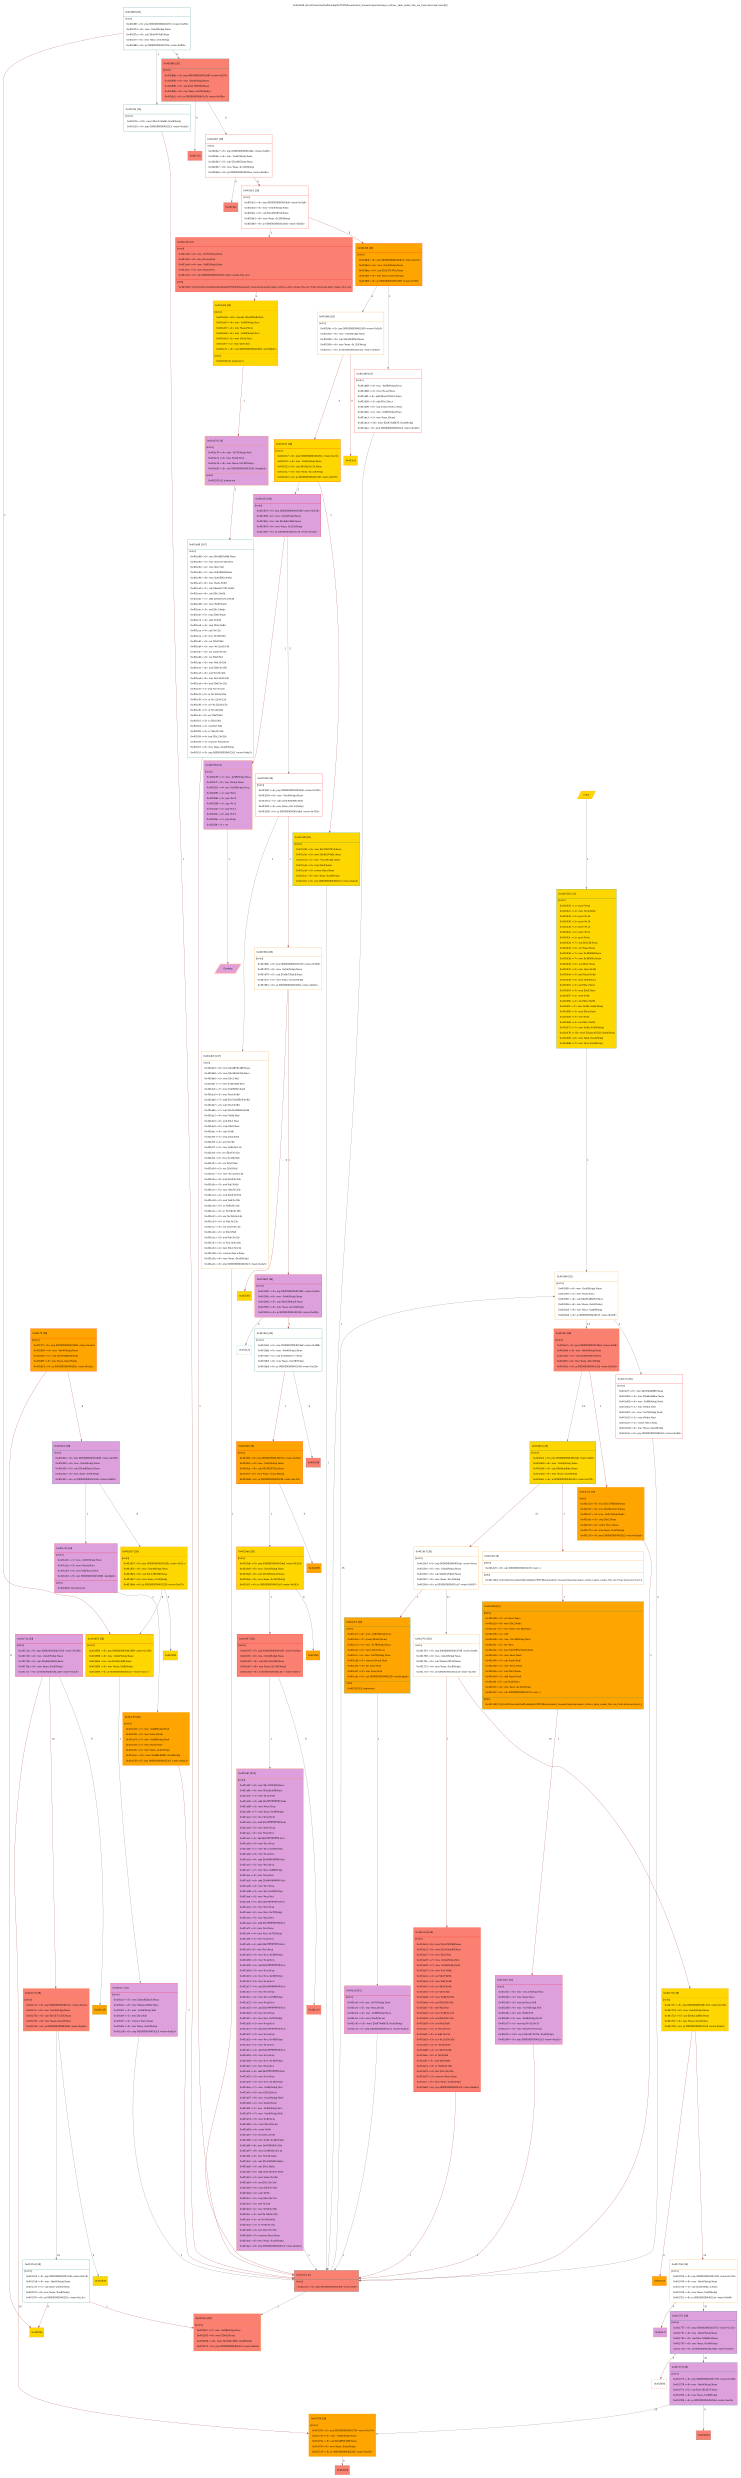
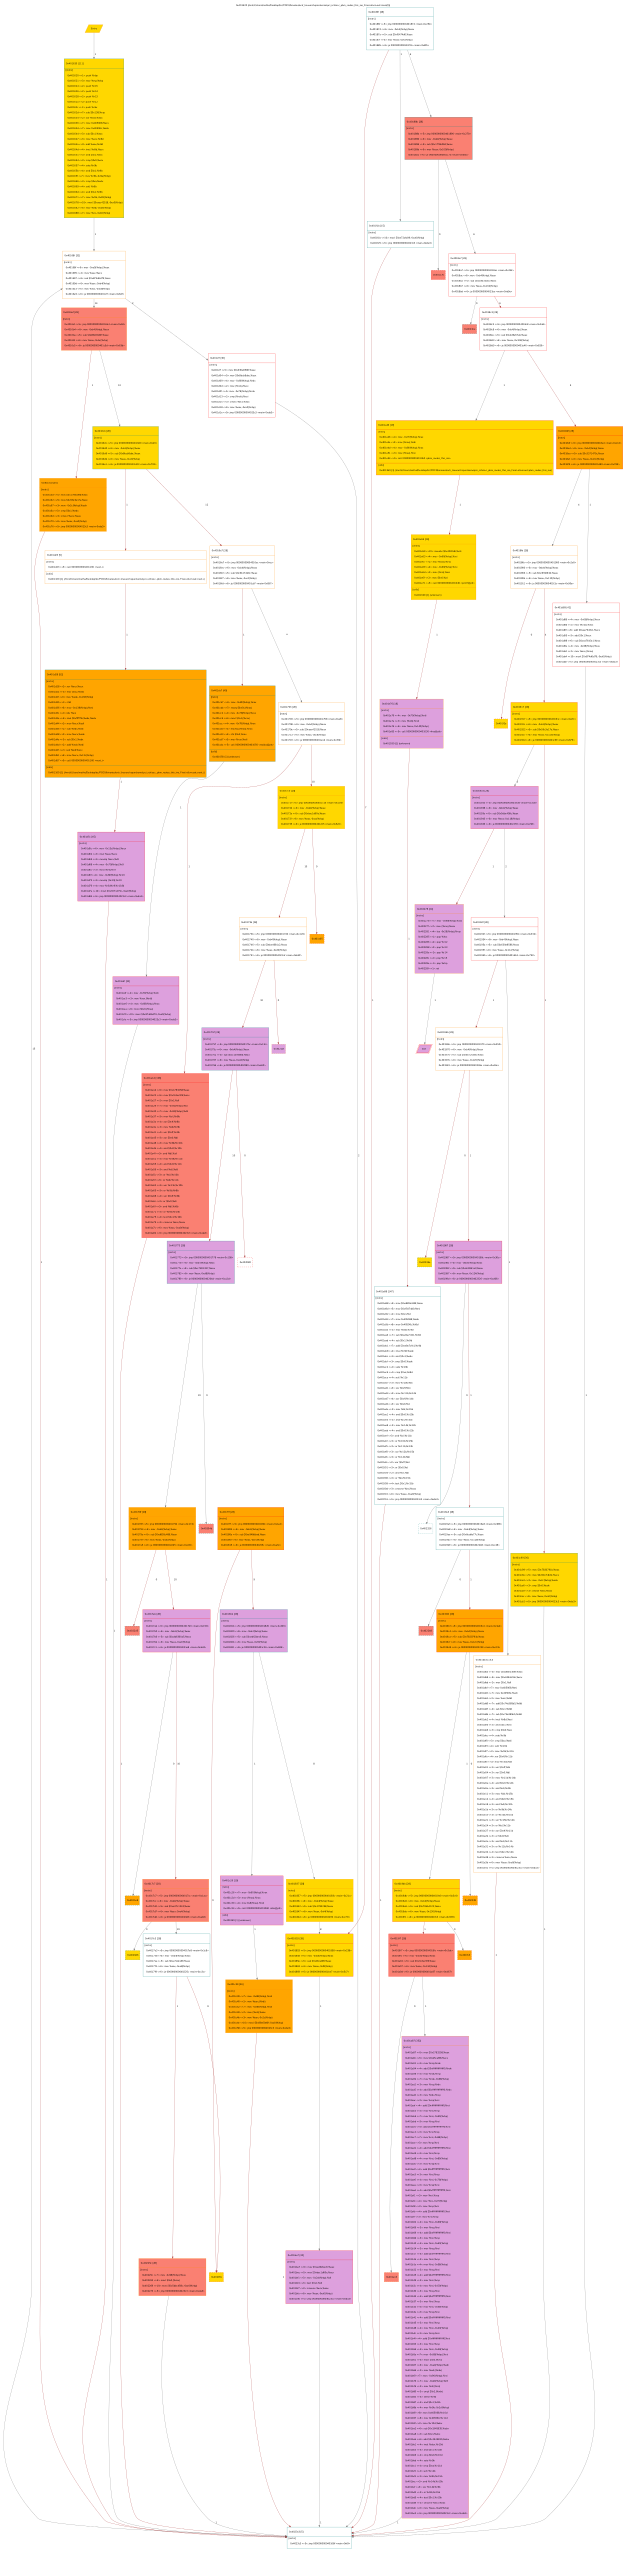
(264, 265) -> (465, 448)
(228, 969) -> (424, 1049)
(170, 1655) -> none
(18, 2178) -> (169, 1579)
(326, 2281) -> (319, 2538)
(284, 2303) -> (172, 2452)
